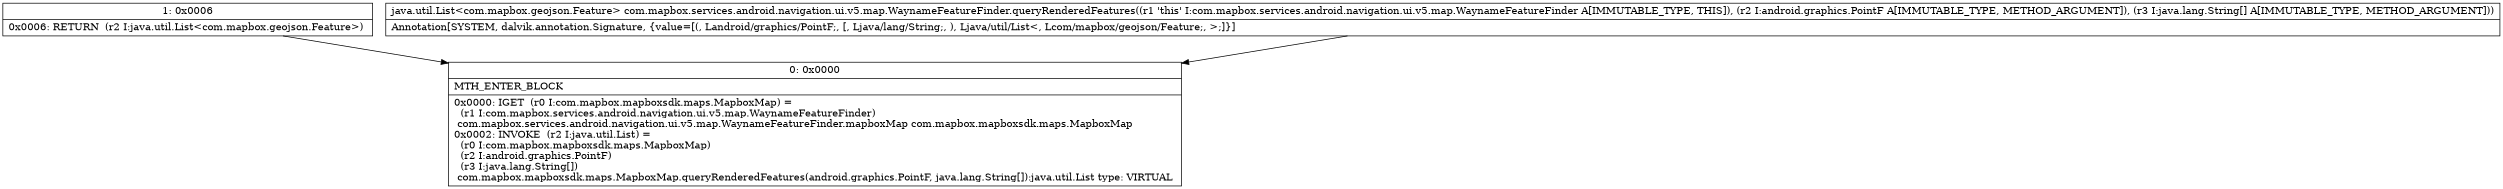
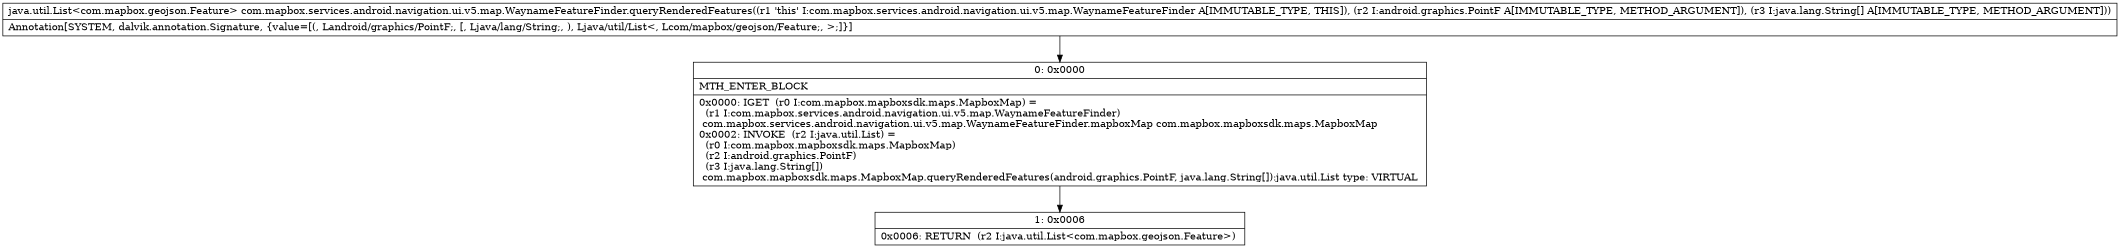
(362, 49) -> (1060, 196)
